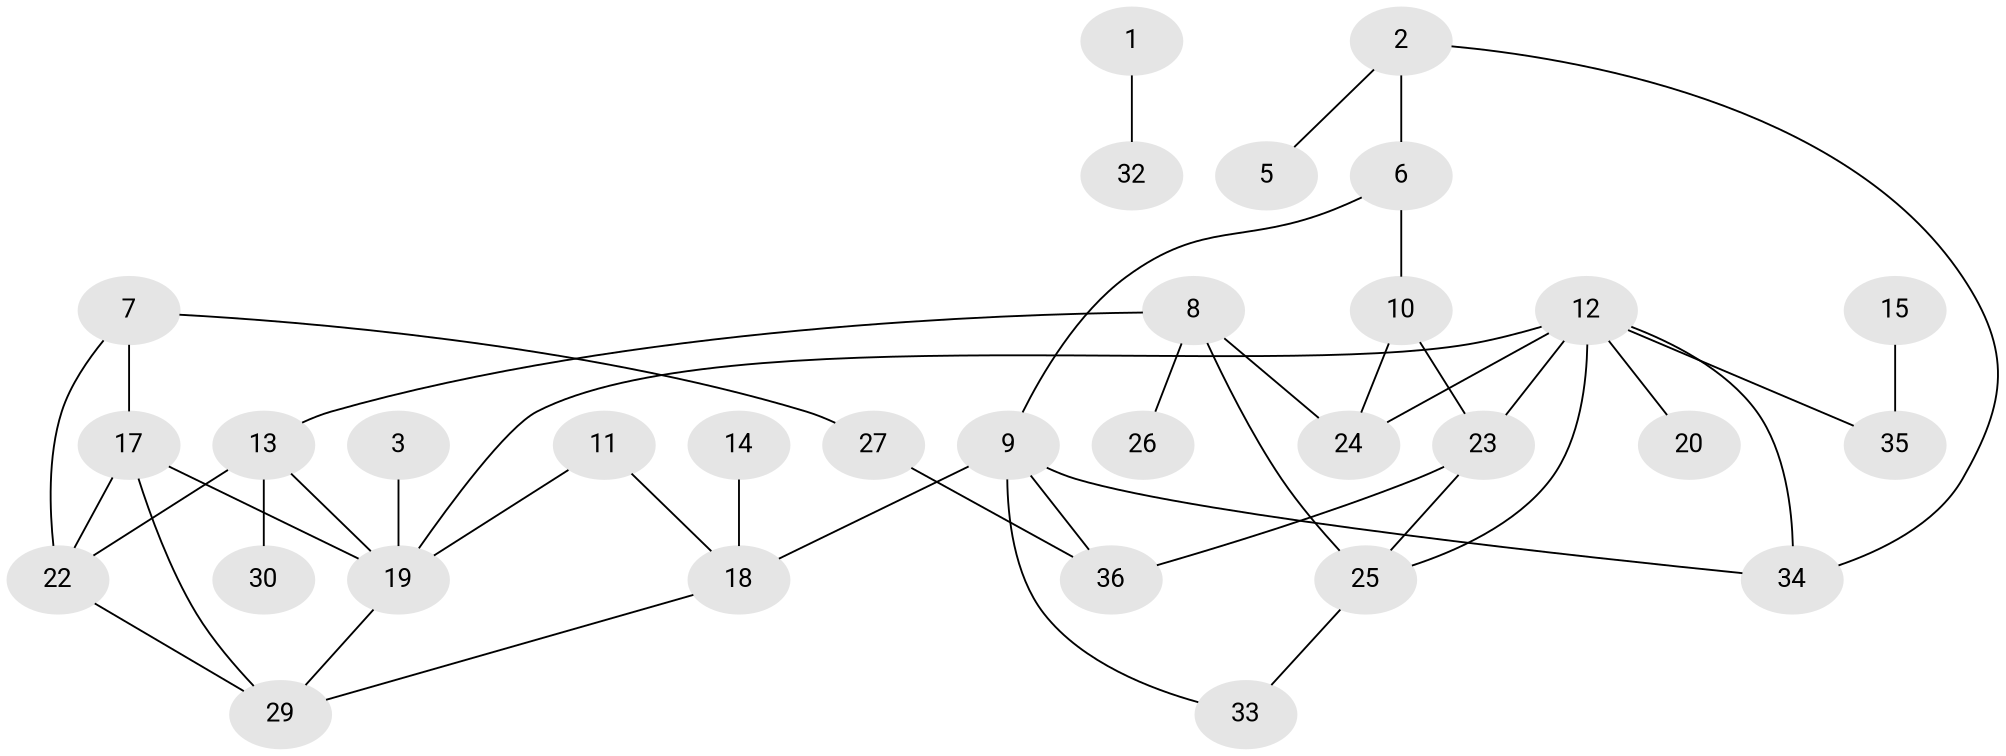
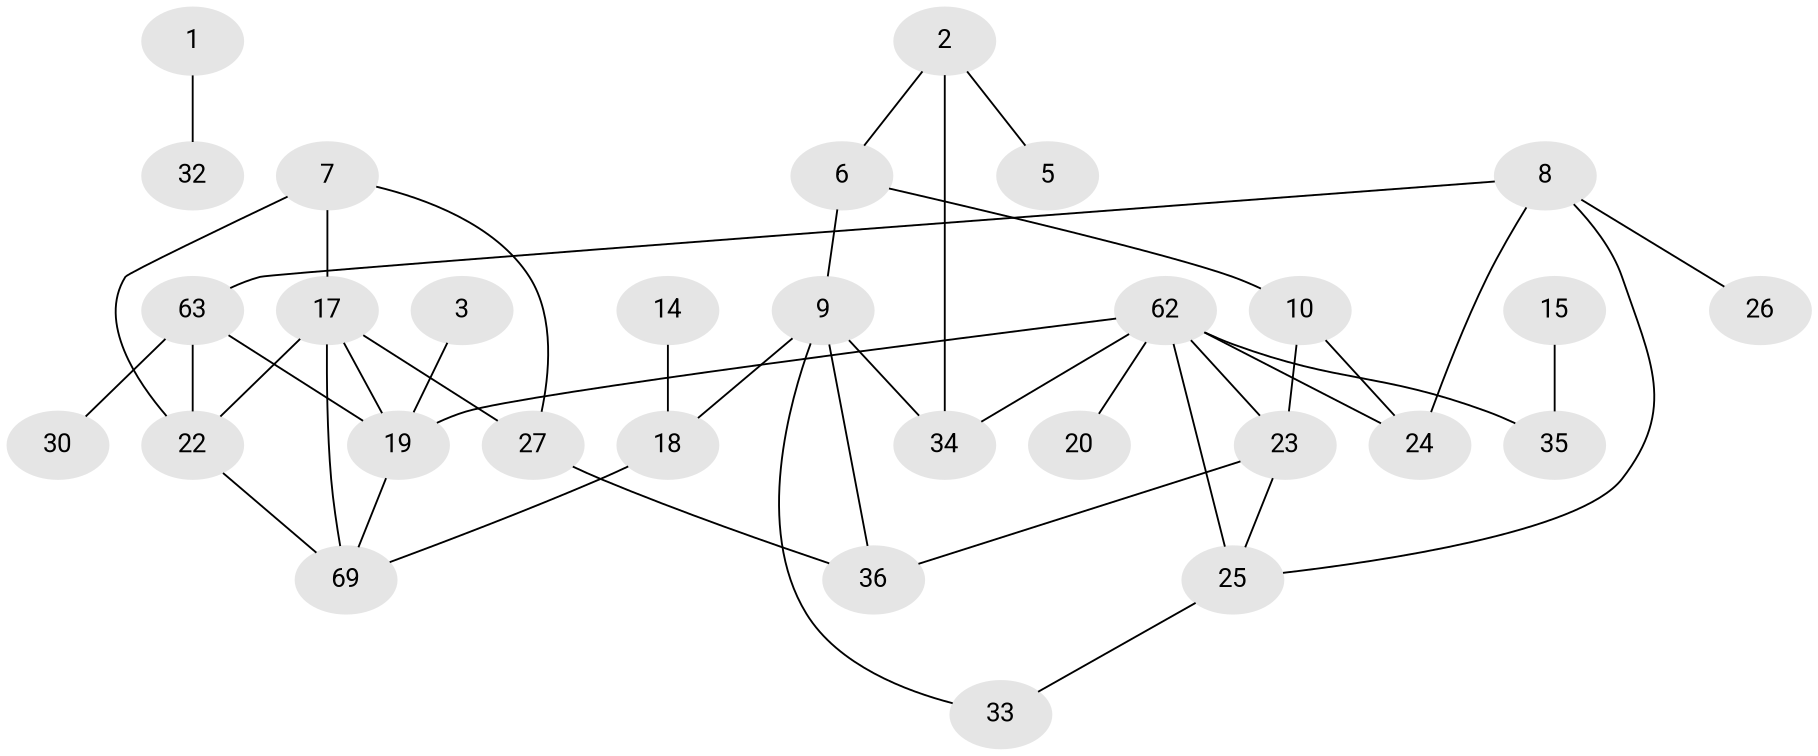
(1586, 311) -> (1166, 311)
none -> (420, 372)
(264, 445) -> (193, 311)
(604, 445) -> none
(281, 715) -> (346, 580)
